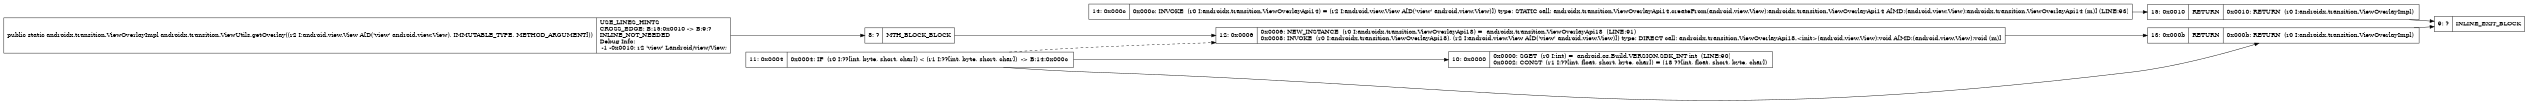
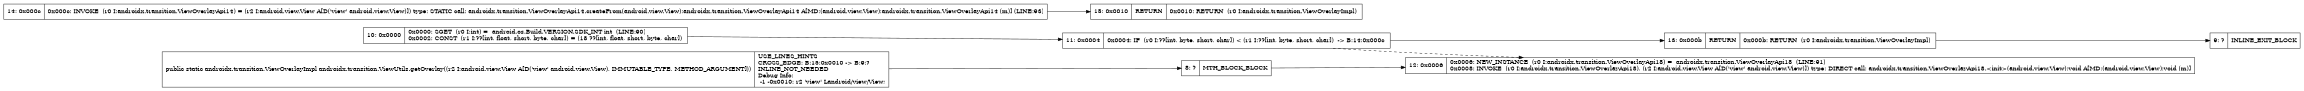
(2420, 20) -> none
(2074, 35) -> none
(1259, 60) -> (873, 38)
